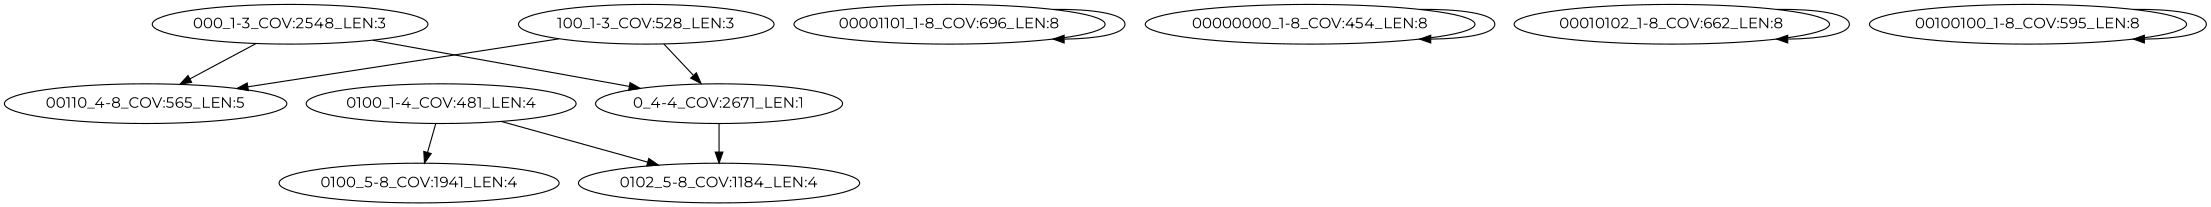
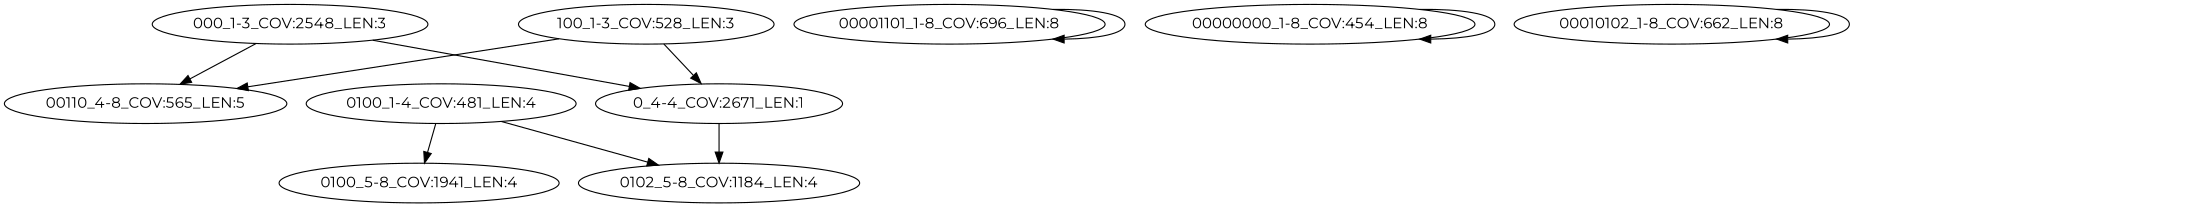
(2028, 24) -> none
